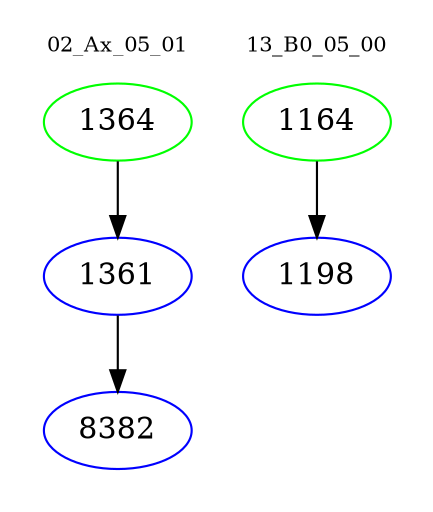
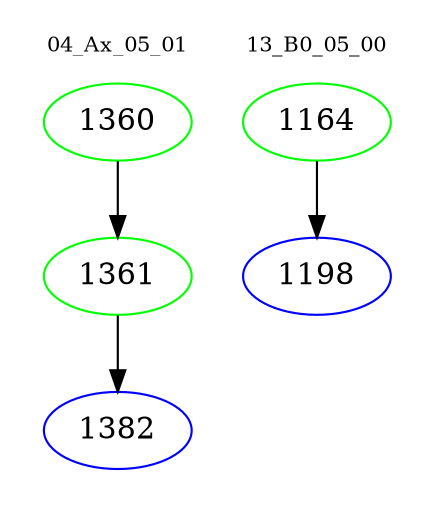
(118, 46) -> (118, 46)
(118, 122) -> (118, 122)
(118, 276) -> (118, 276)
(118, 430) -> (118, 430)
